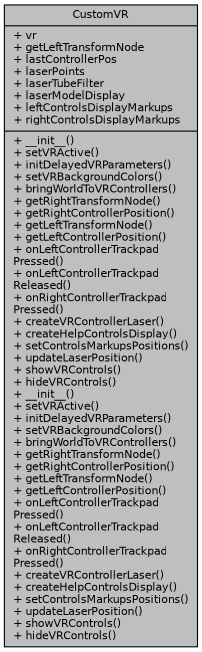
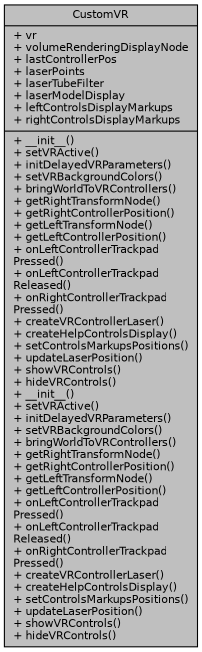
(79, 48) -> (101, 48)
